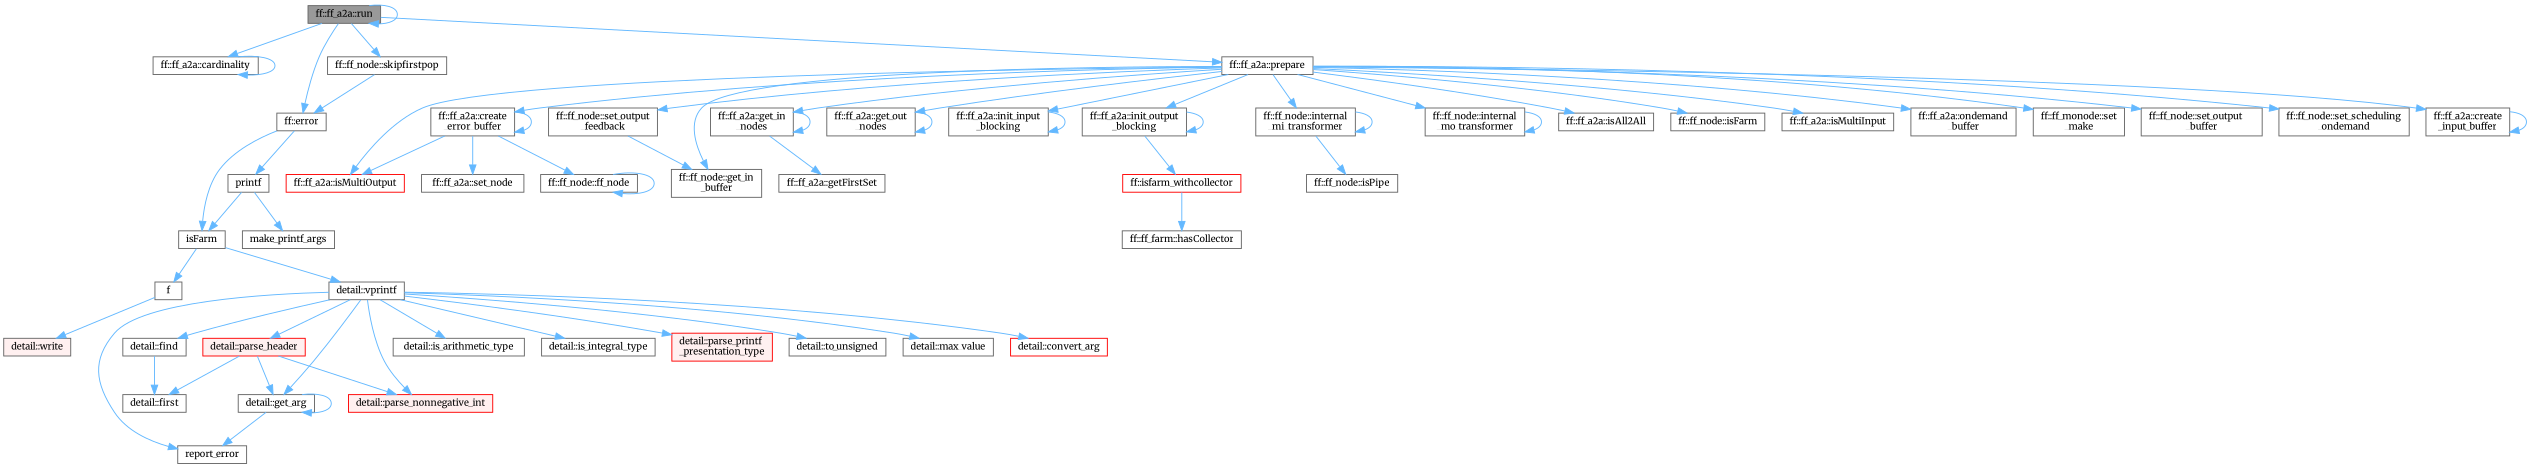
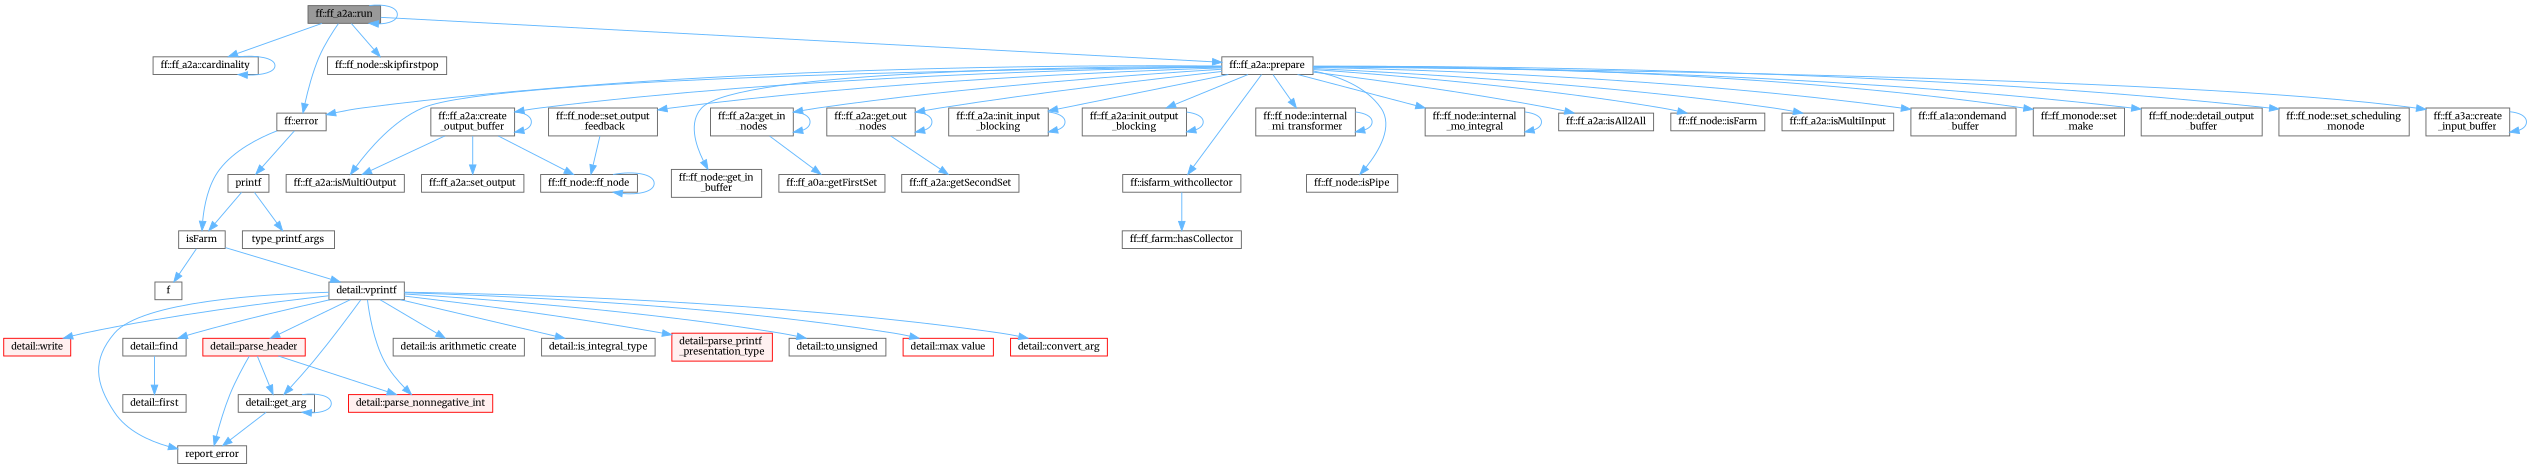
(348, 91) -> (778, 74)
(473, 122) -> (473, 122)
(1475, 122) -> (1475, 122)
(1963, 122) -> (1963, 122)
(2202, 122) -> (2202, 122)
(2344, 122) -> (2344, 122)
(2468, 122) -> (2468, 122)
(656, 150) -> (597, 150)
(1328, 151) -> (1377, 103)
(1157, 152) -> (1227, 121)
(345, 183) -> (345, 183)
(473, 183) -> (473, 183)
(832, 183) -> (832, 183)
none -> (960, 183)
(1182, 183) -> (1182, 183)
(288, 240) -> (288, 240)
(110, 316) -> (200, 313)
(37, 347) -> (37, 347)
(459, 347) -> (459, 347)
(948, 347) -> (948, 347)
(208, 373) -> (230, 395)
